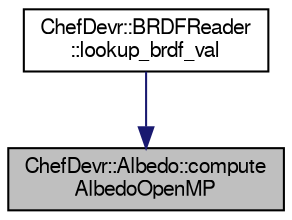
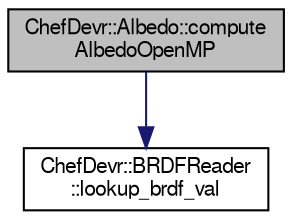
(146, 99) -> (146, 99)
